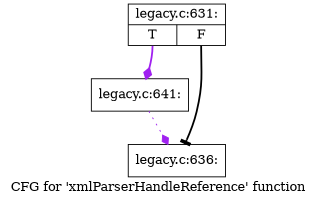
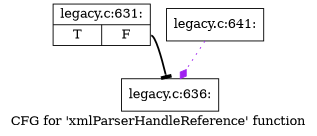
(152, 57) -> none
